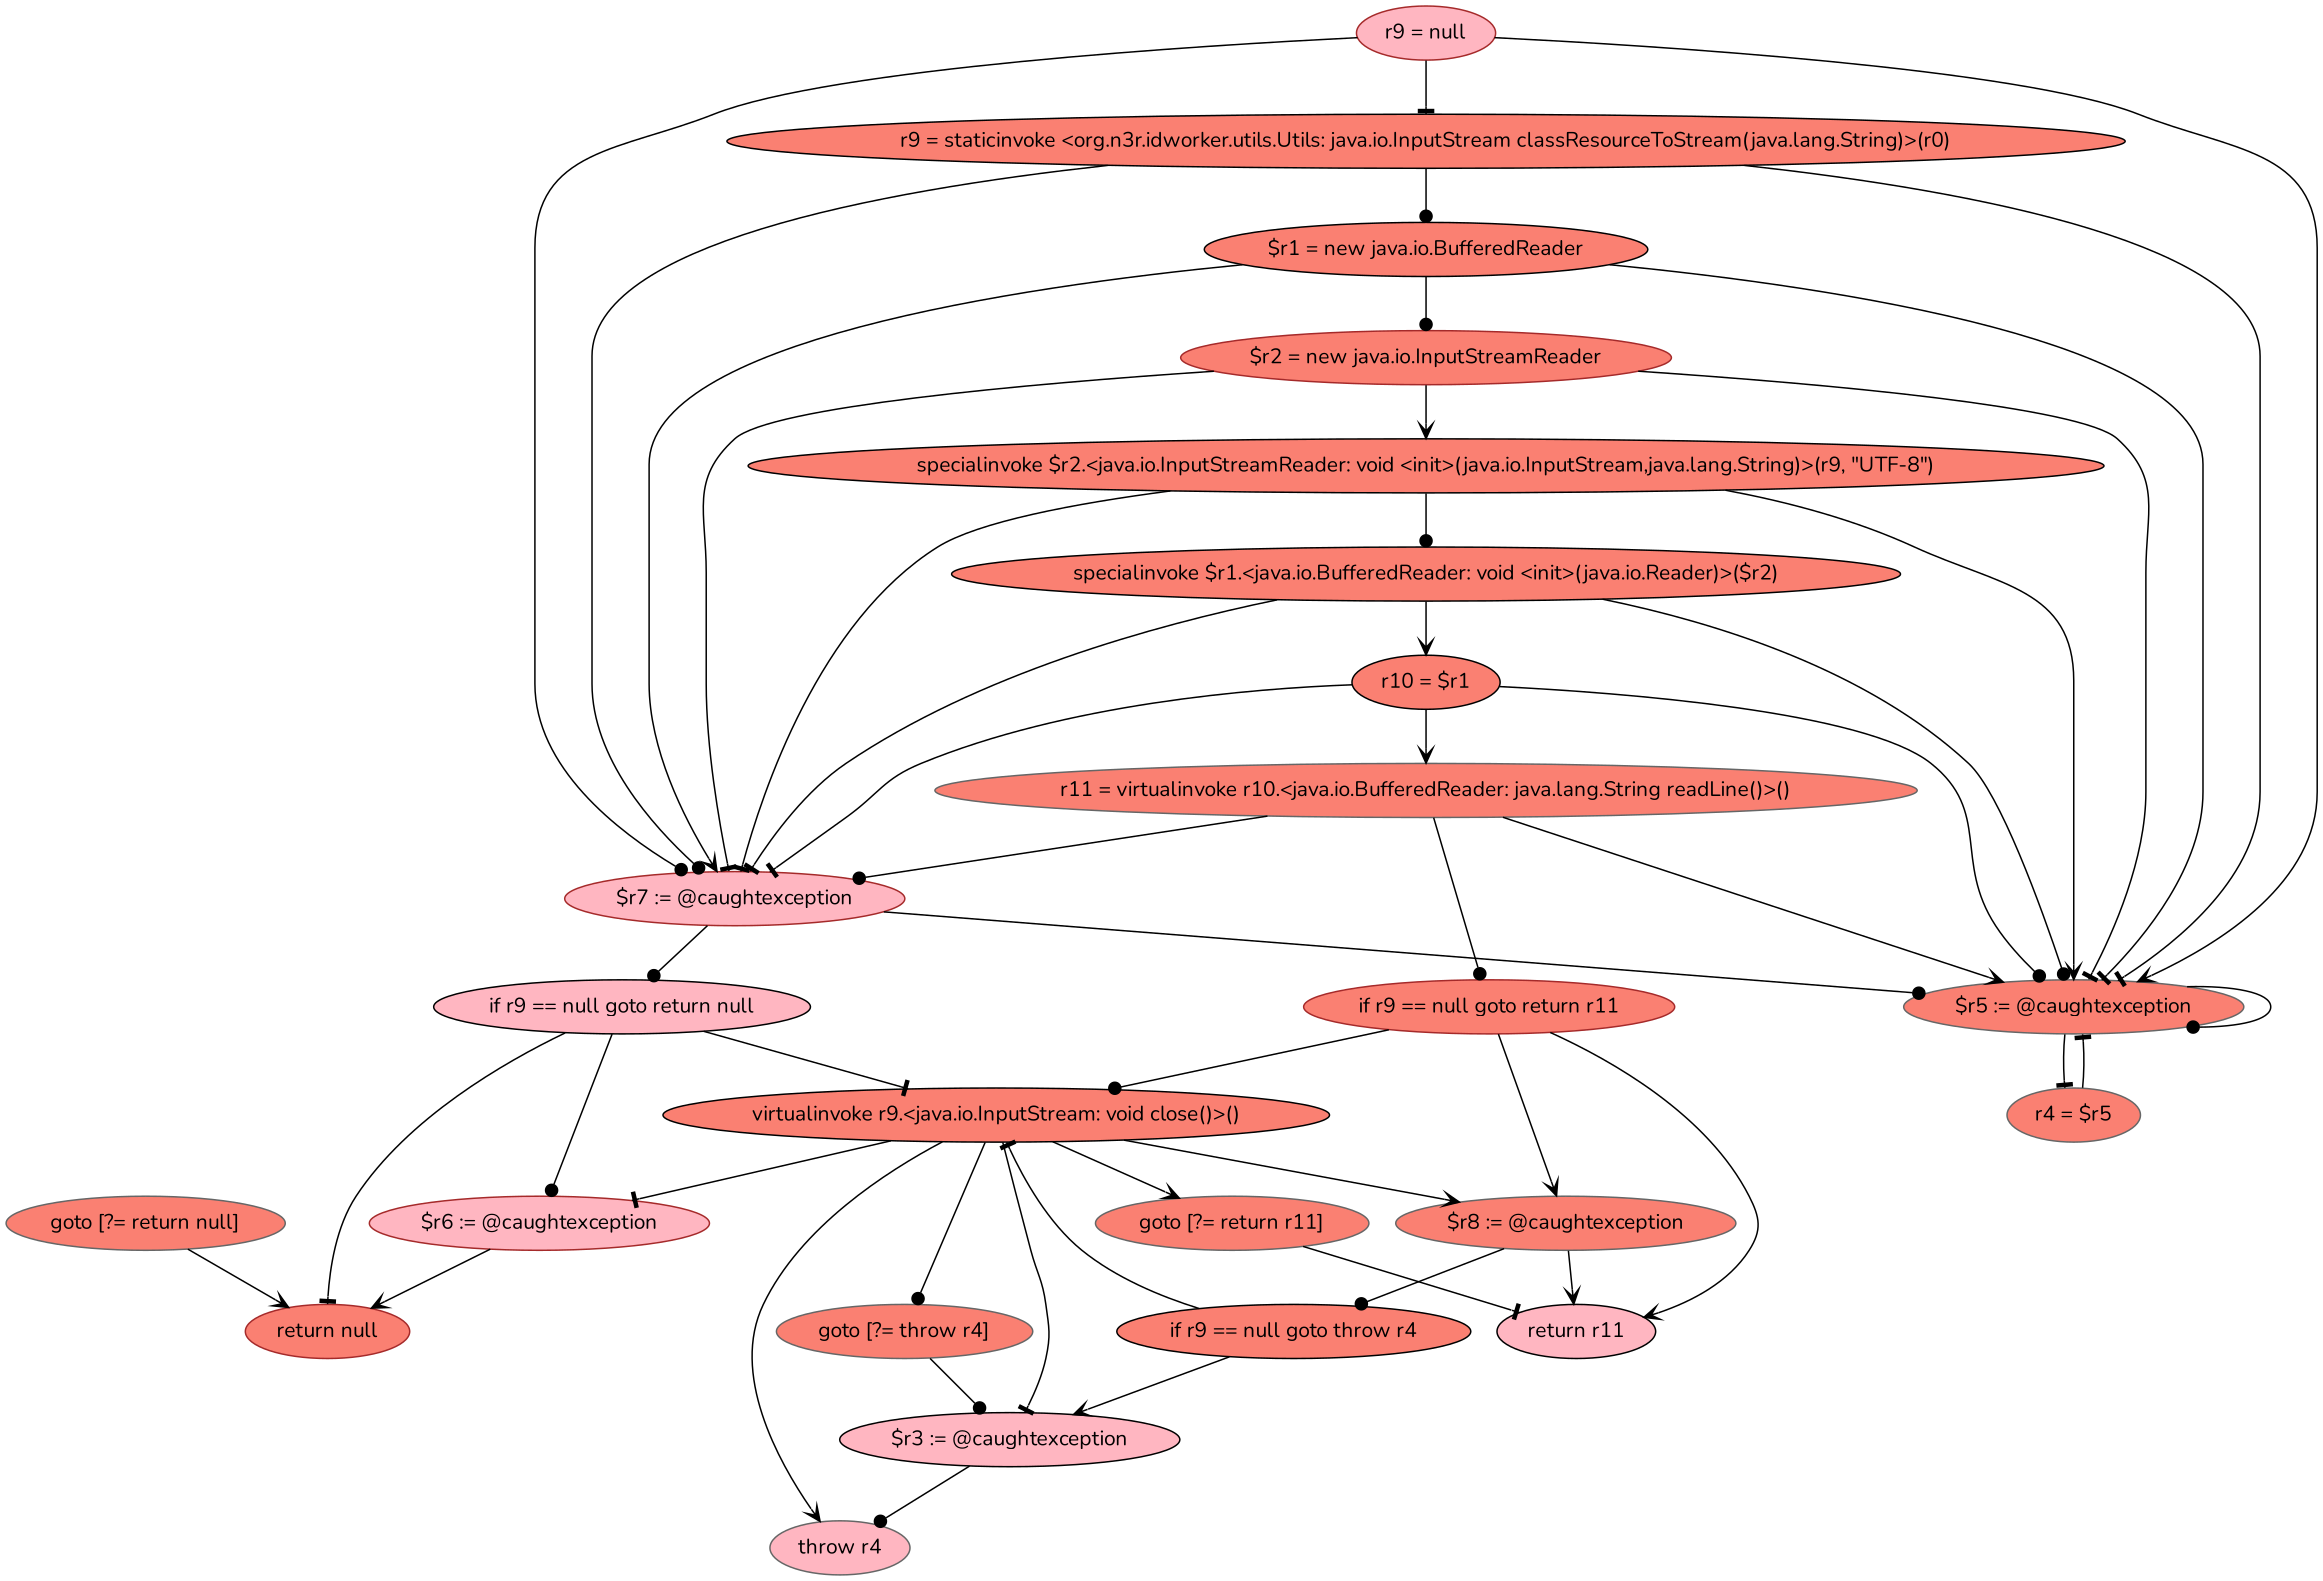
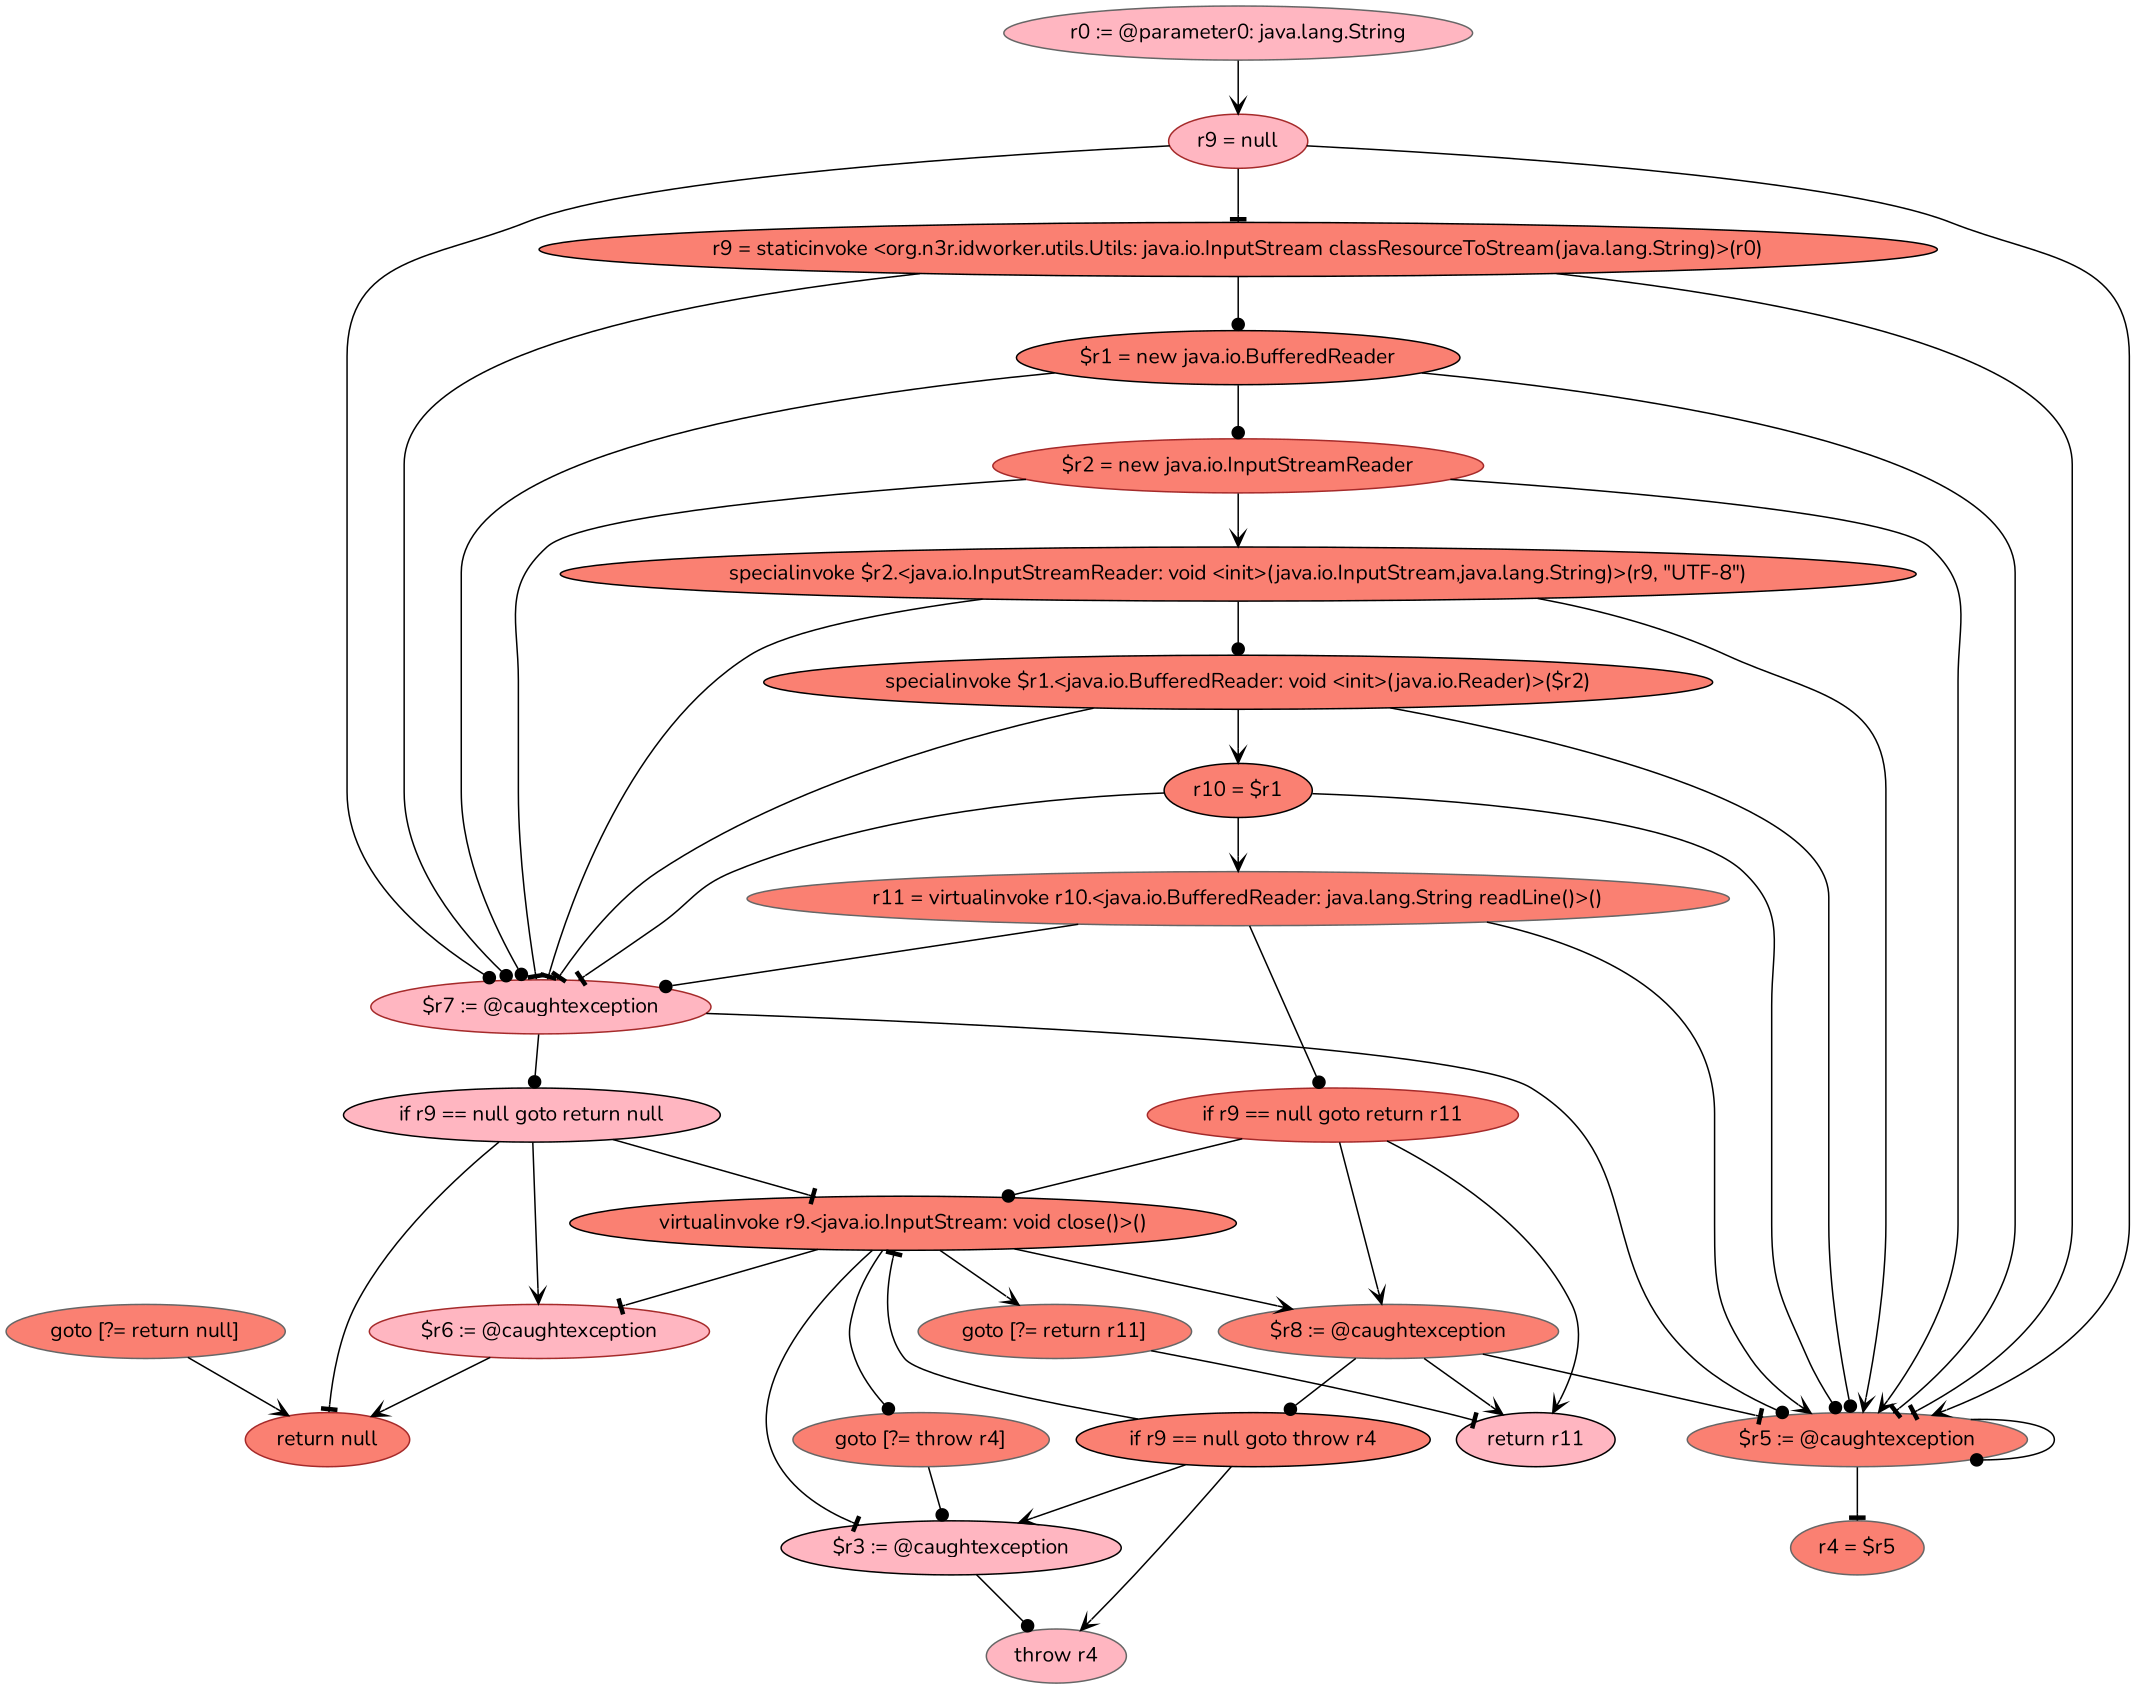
none -> (1238, 33)
(727, 376) -> (539, 485)
(2138, 465) -> (1958, 734)
(2084, 1065) -> (1619, 1385)
(583, 1109) -> (535, 1216)
(770, 1293) -> (1163, 1544)
